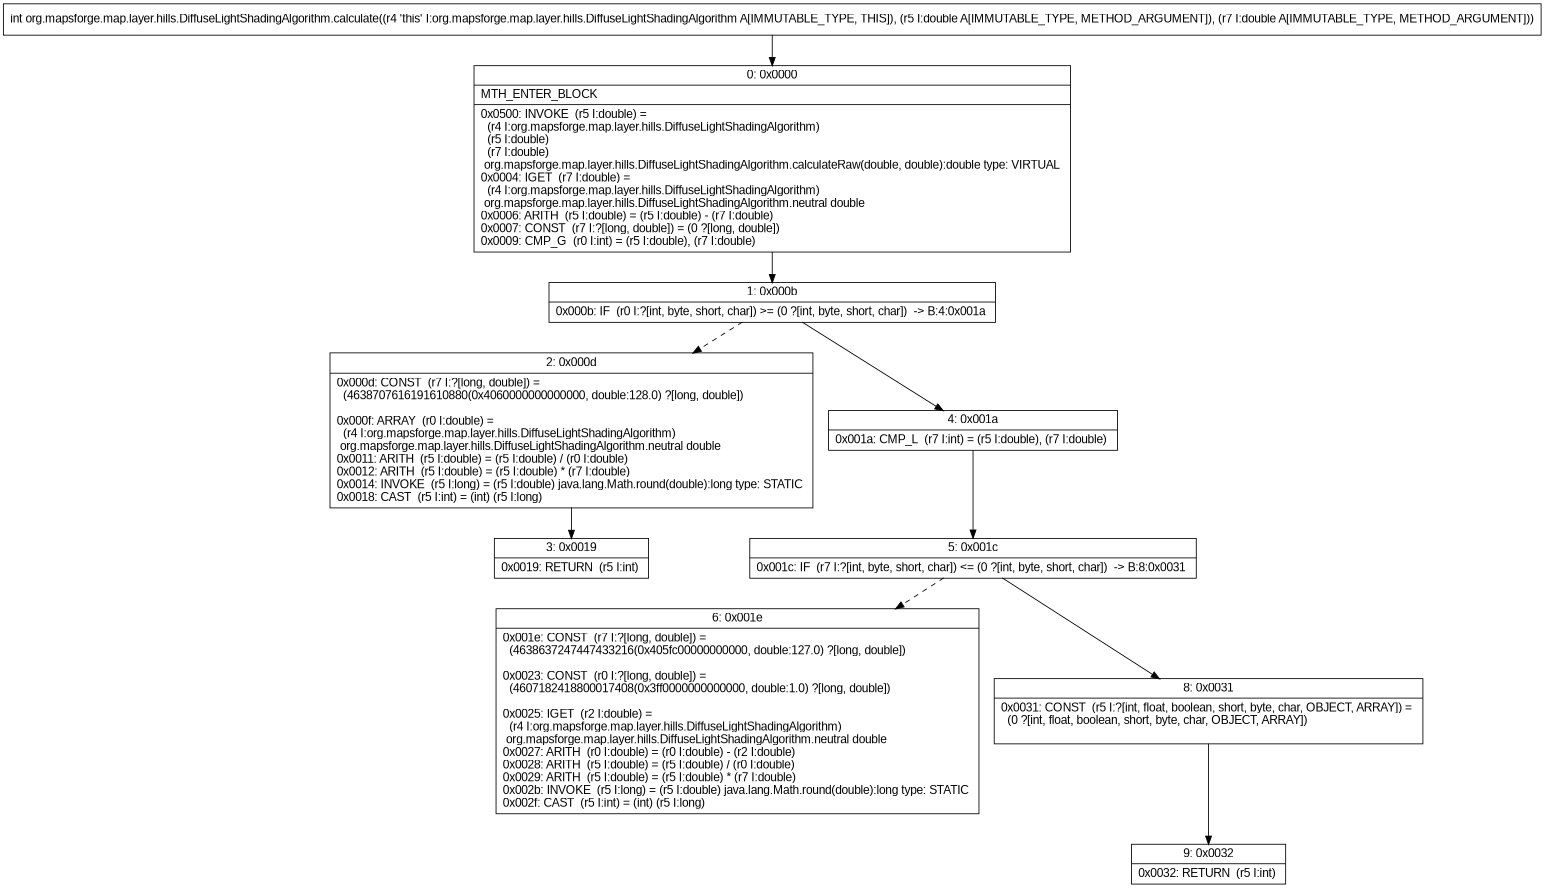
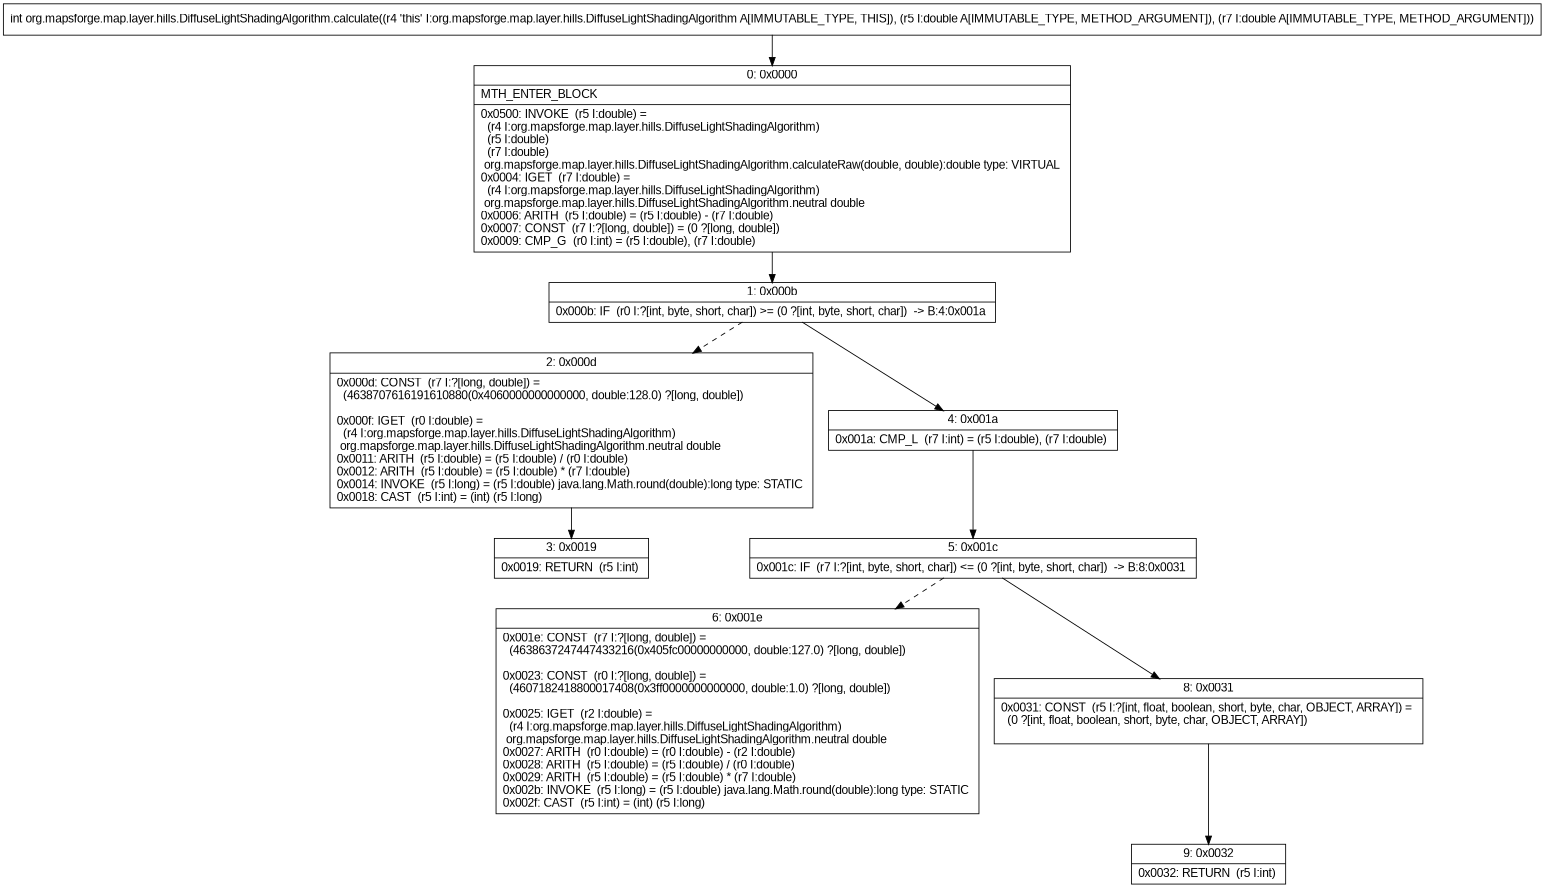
(417, 421) -> (412, 421)
